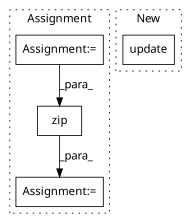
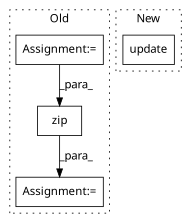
(60, 19) -> (60, 19)
